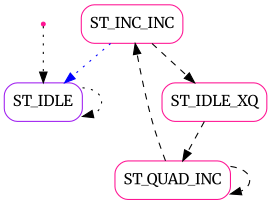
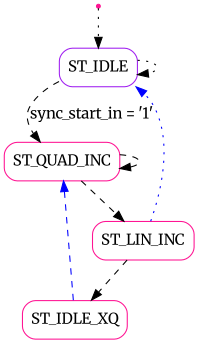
(132, 24) -> (143, 241)
none -> (33, 102)
(196, 137) -> (69, 246)
